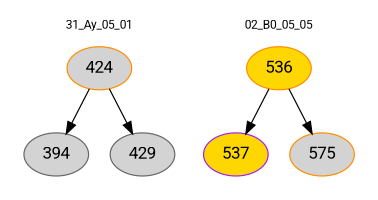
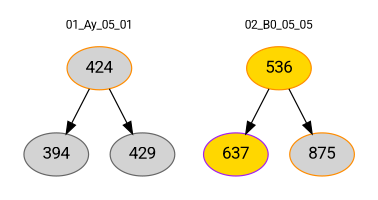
(99, 26) -> (99, 26)
(236, 154) -> (236, 154)
(322, 154) -> (322, 154)
